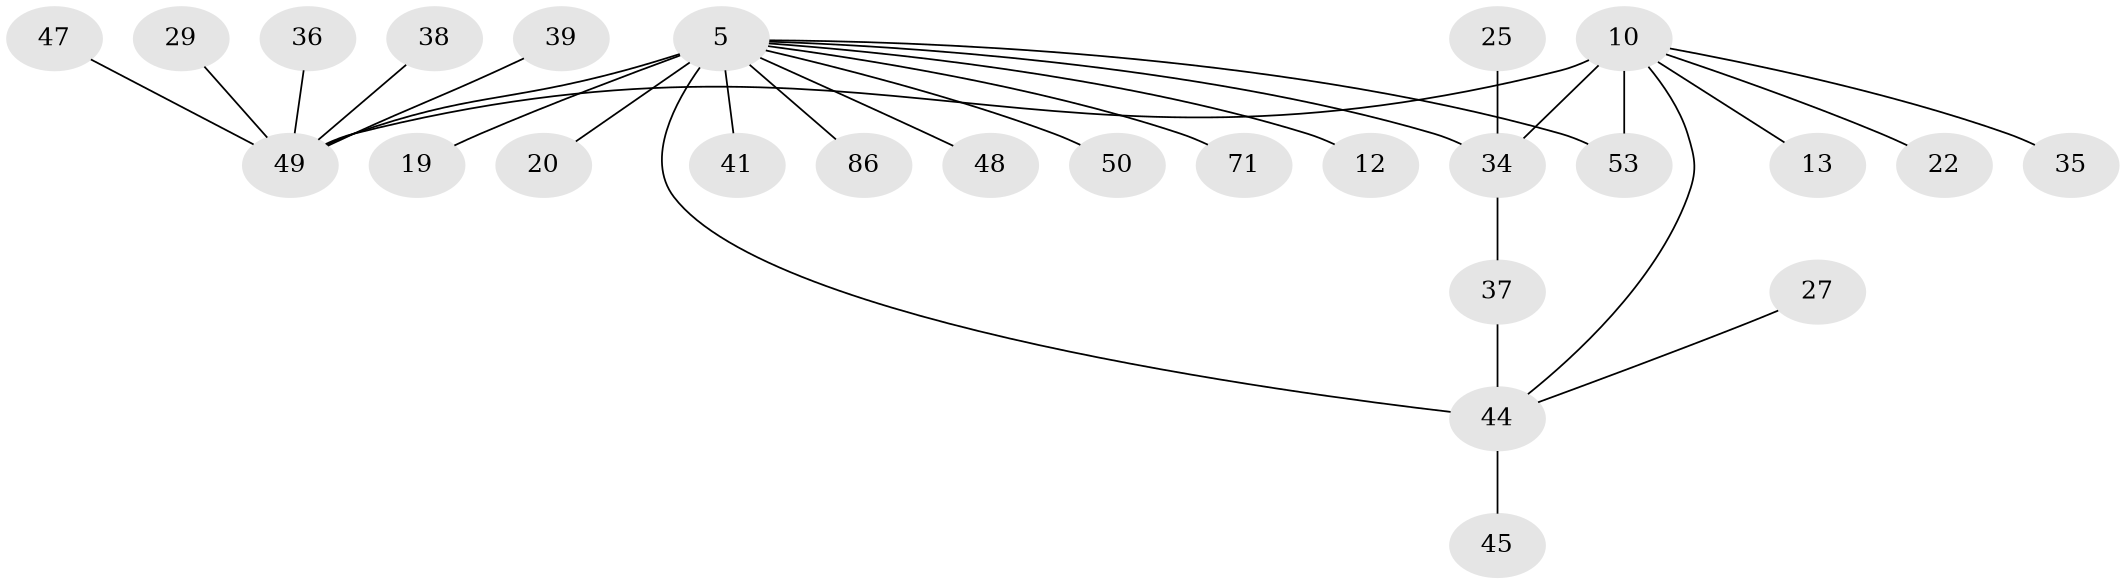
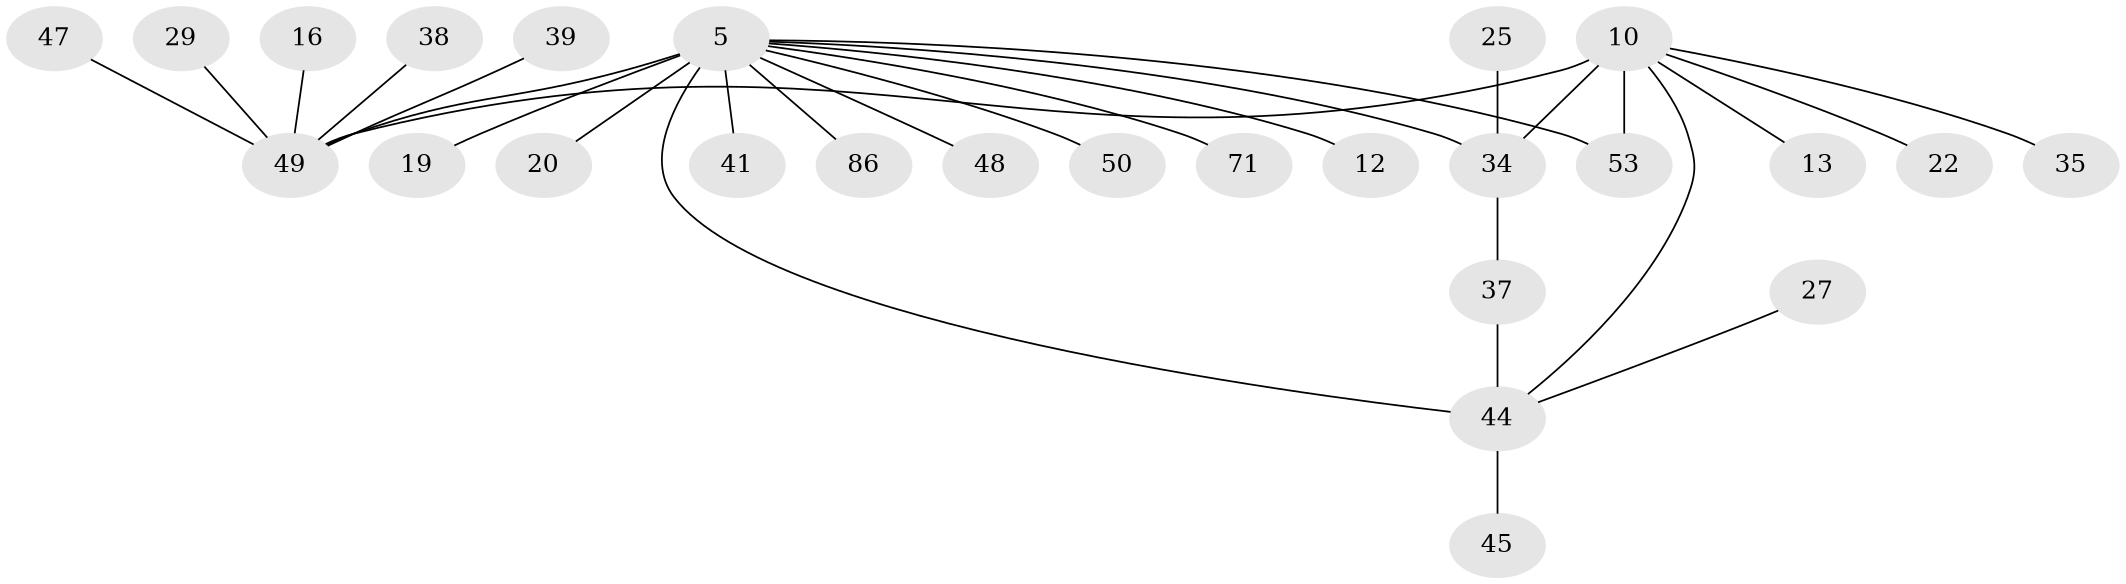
(308, 39) -> (308, 39)
